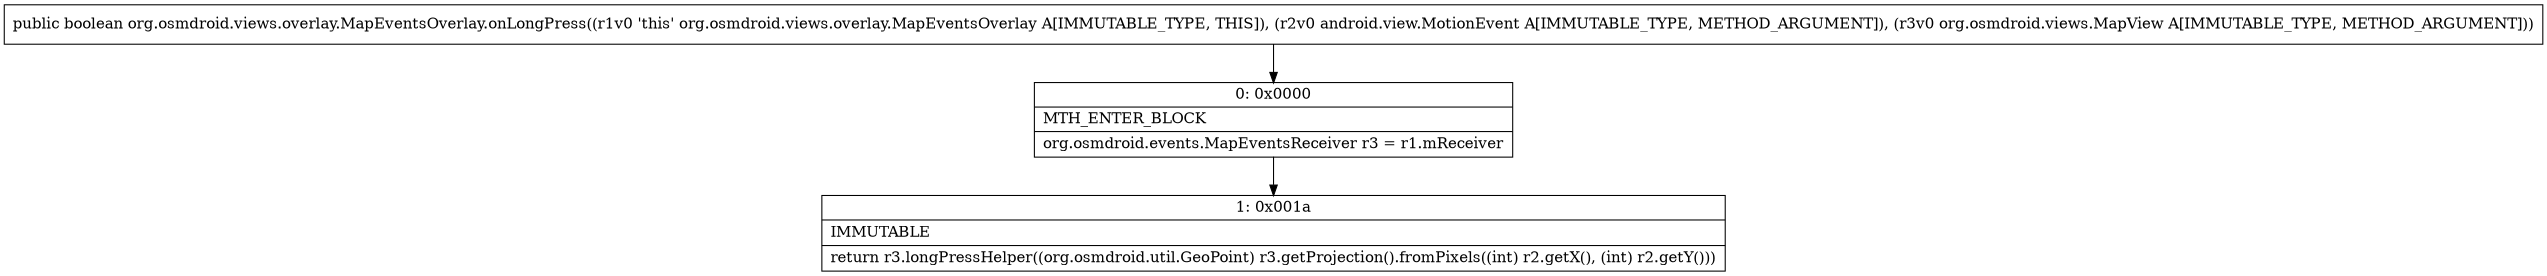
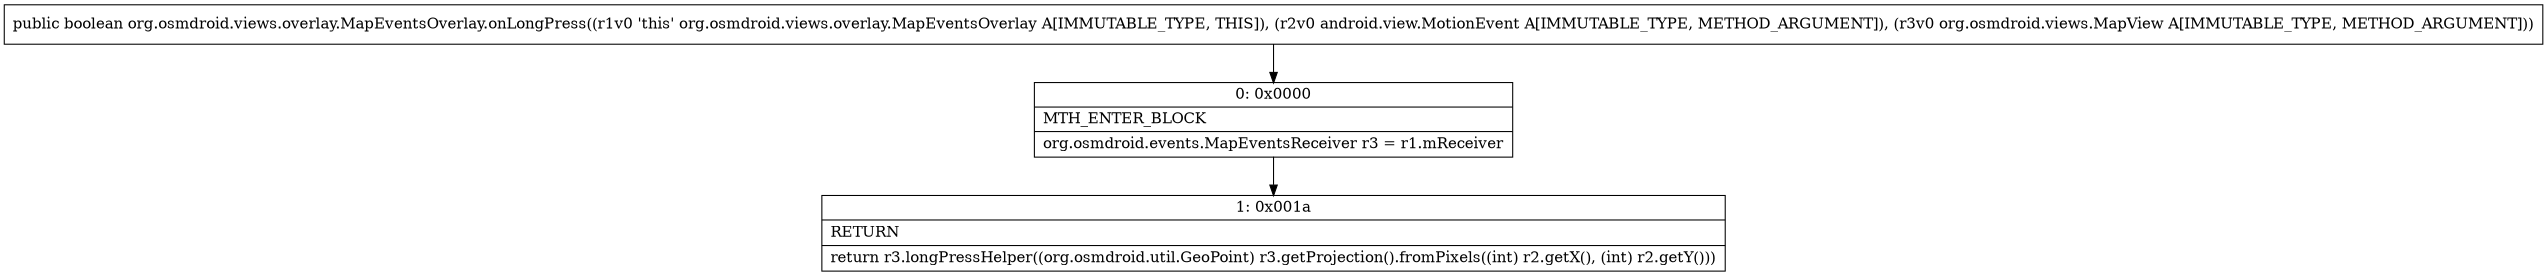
(880, 232) -> (865, 232)
